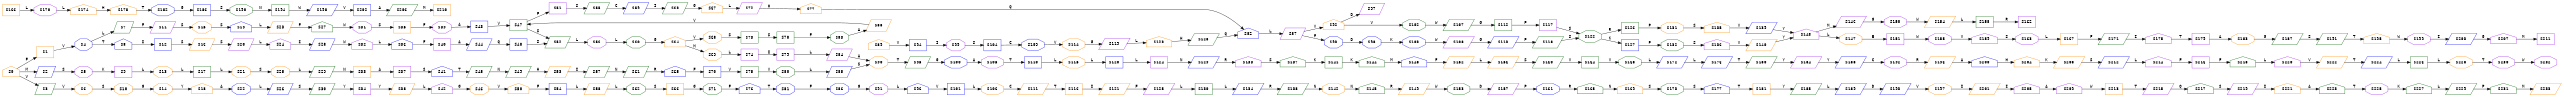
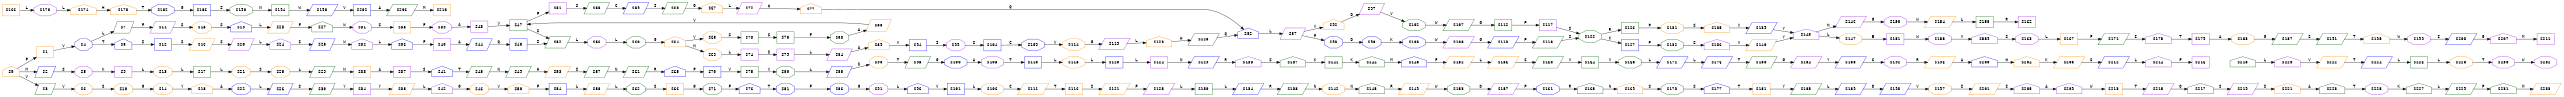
(1372, 25) -> (1391, 16)
(479, 27) -> (479, 27)
(1985, 39) -> (1985, 39)
(857, 58) -> (858, 50)
(1784, 60) -> (1784, 60)
(2218, 62) -> none
